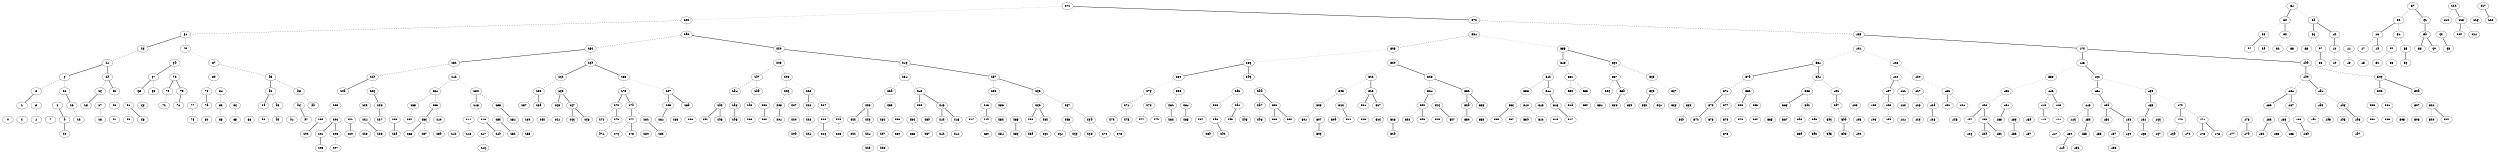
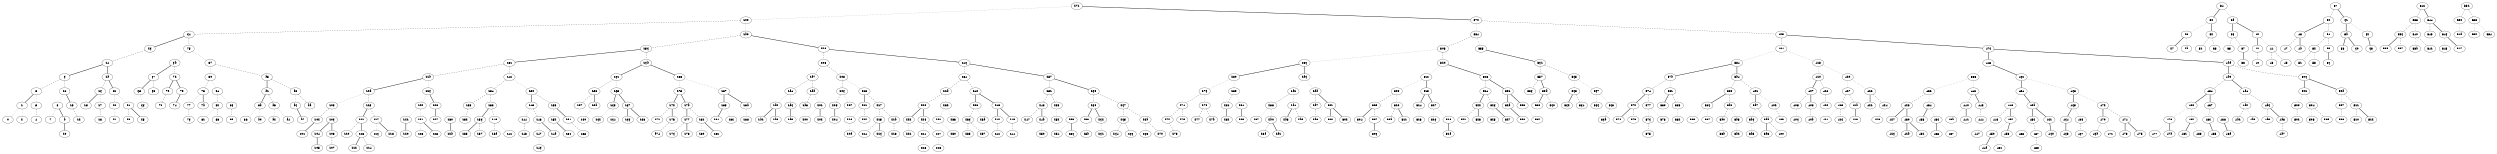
(1563, 63) -> none
none -> (369, 106)
(1312, 113) -> (1367, 113)
